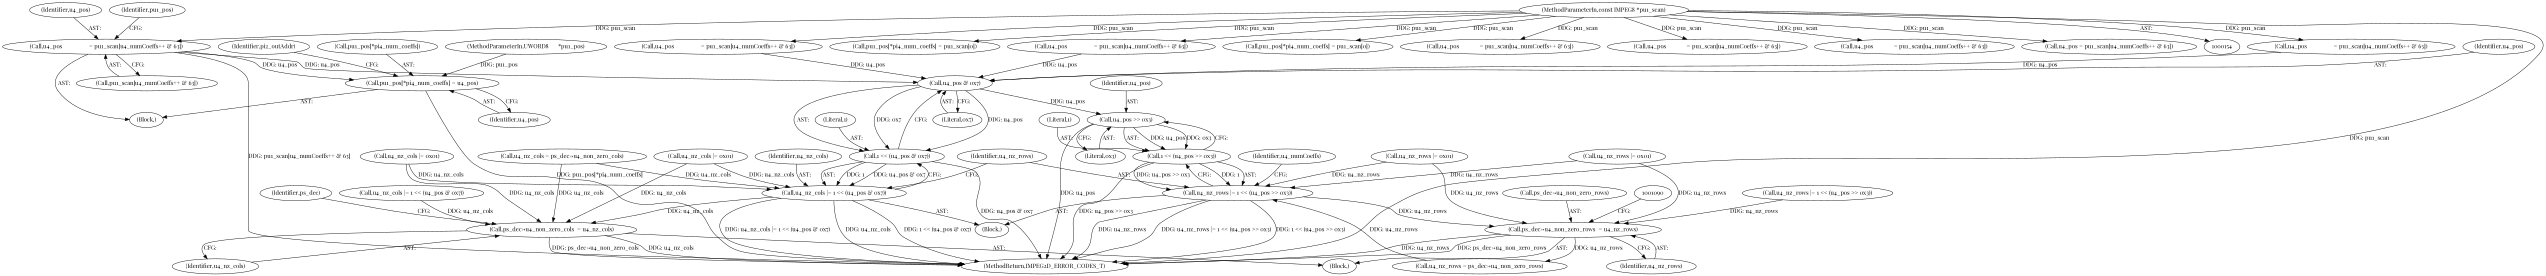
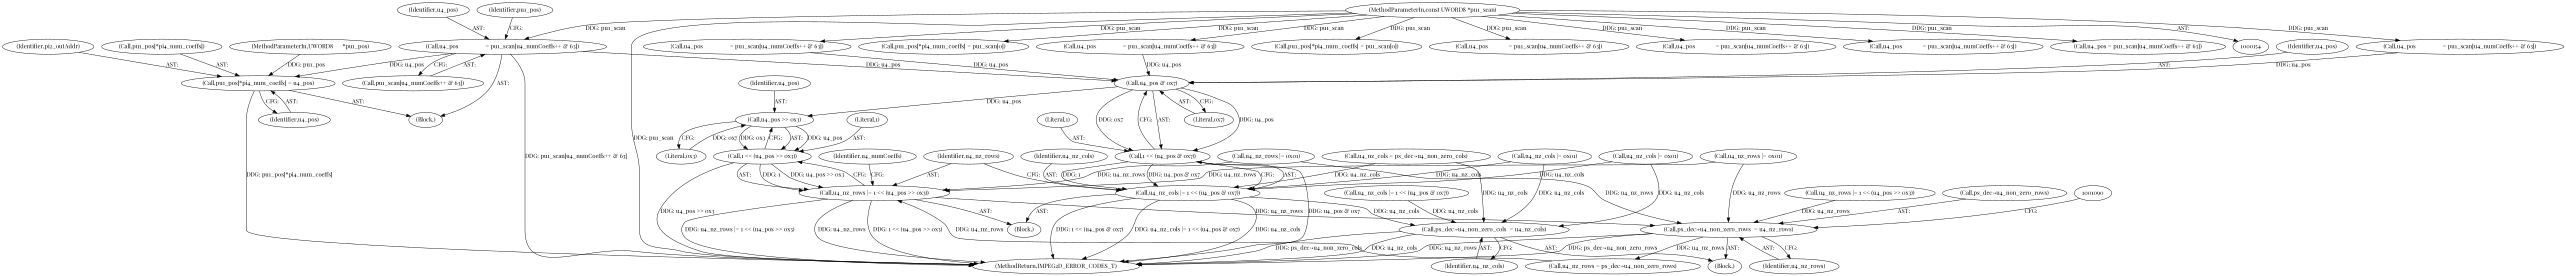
(1604, 10) -> (1433, 10)
(373, 65) -> (173, 65)
(1110, 138) -> (725, 138)
(1060, 183) -> none
(296, 193) -> none
